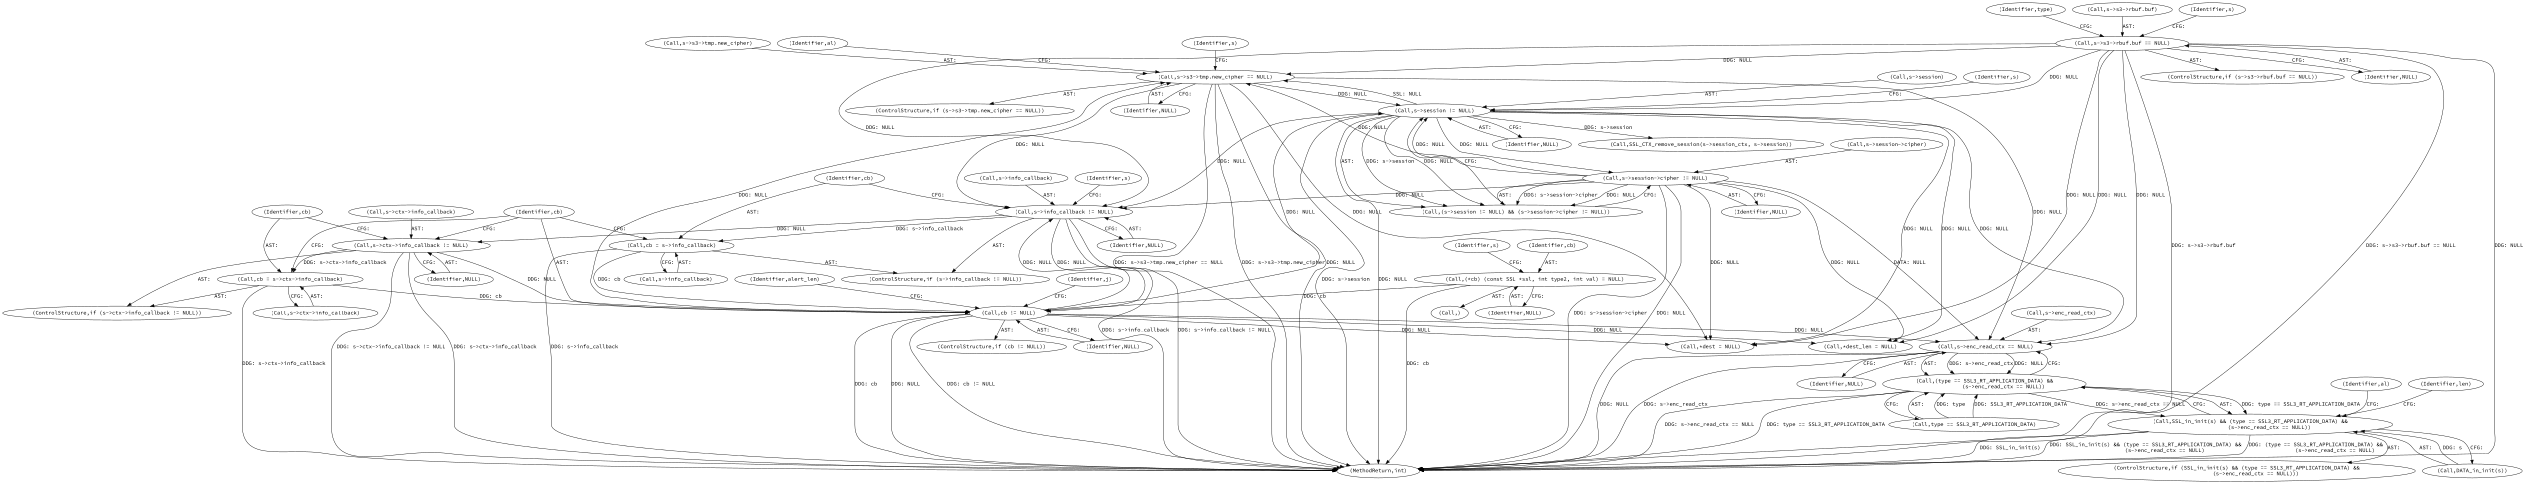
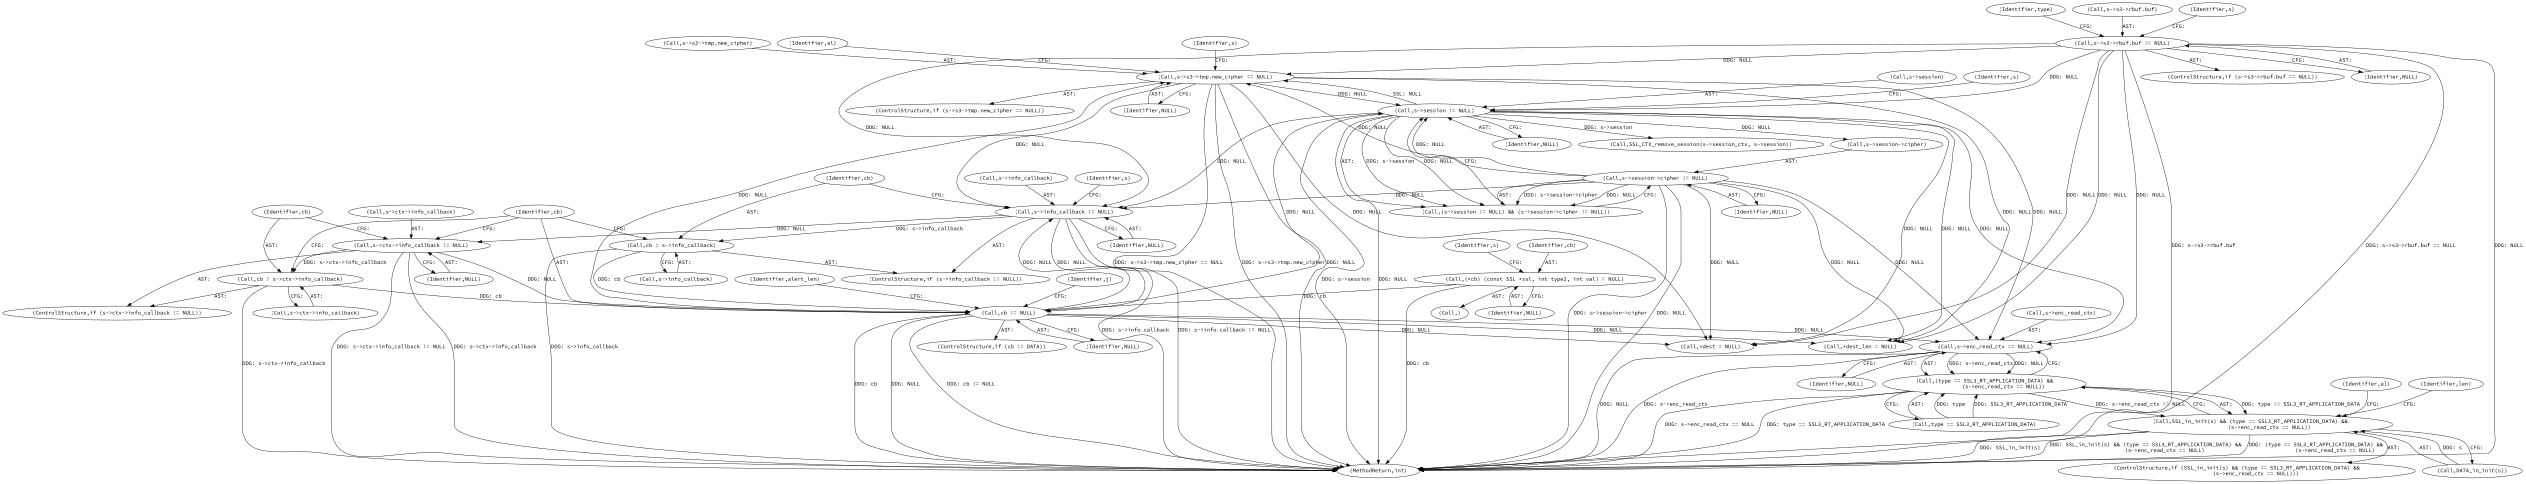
none -> (1768, 96)
(1514, 160) -> (1664, 125)
(1910, 263) -> (1910, 263)
(992, 347) -> (992, 347)
